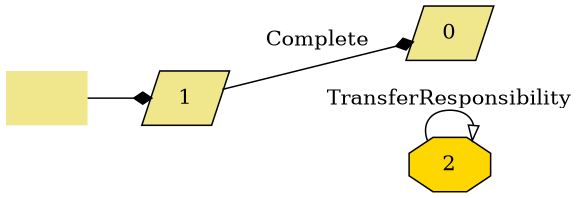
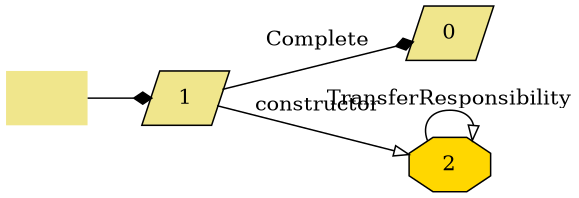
none -> (306, 128)
